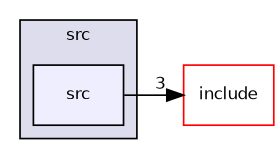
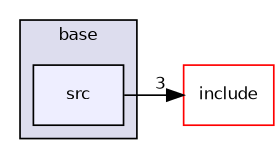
(78, 36) -> (78, 36)
